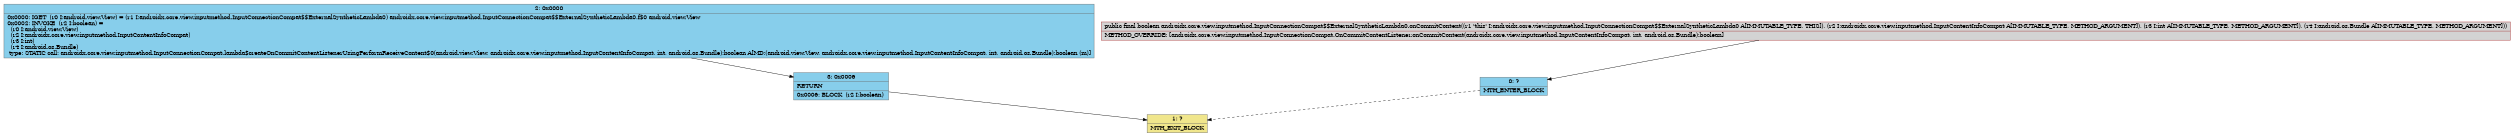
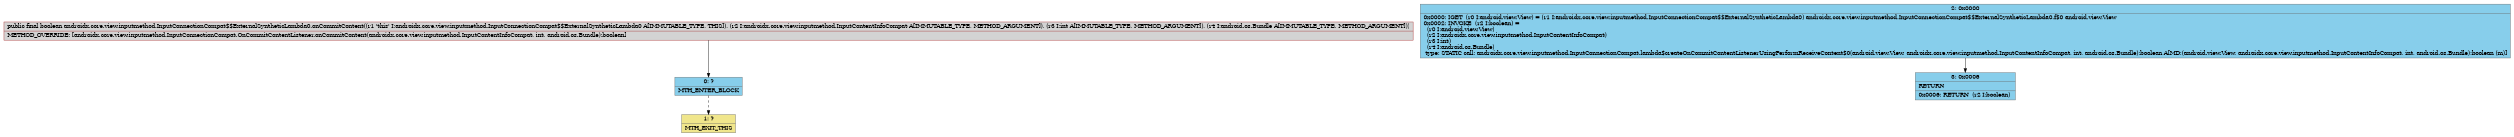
(841, 95) -> (1965, 95)
(1016, 106) -> none
(1177, 128) -> (709, 128)
